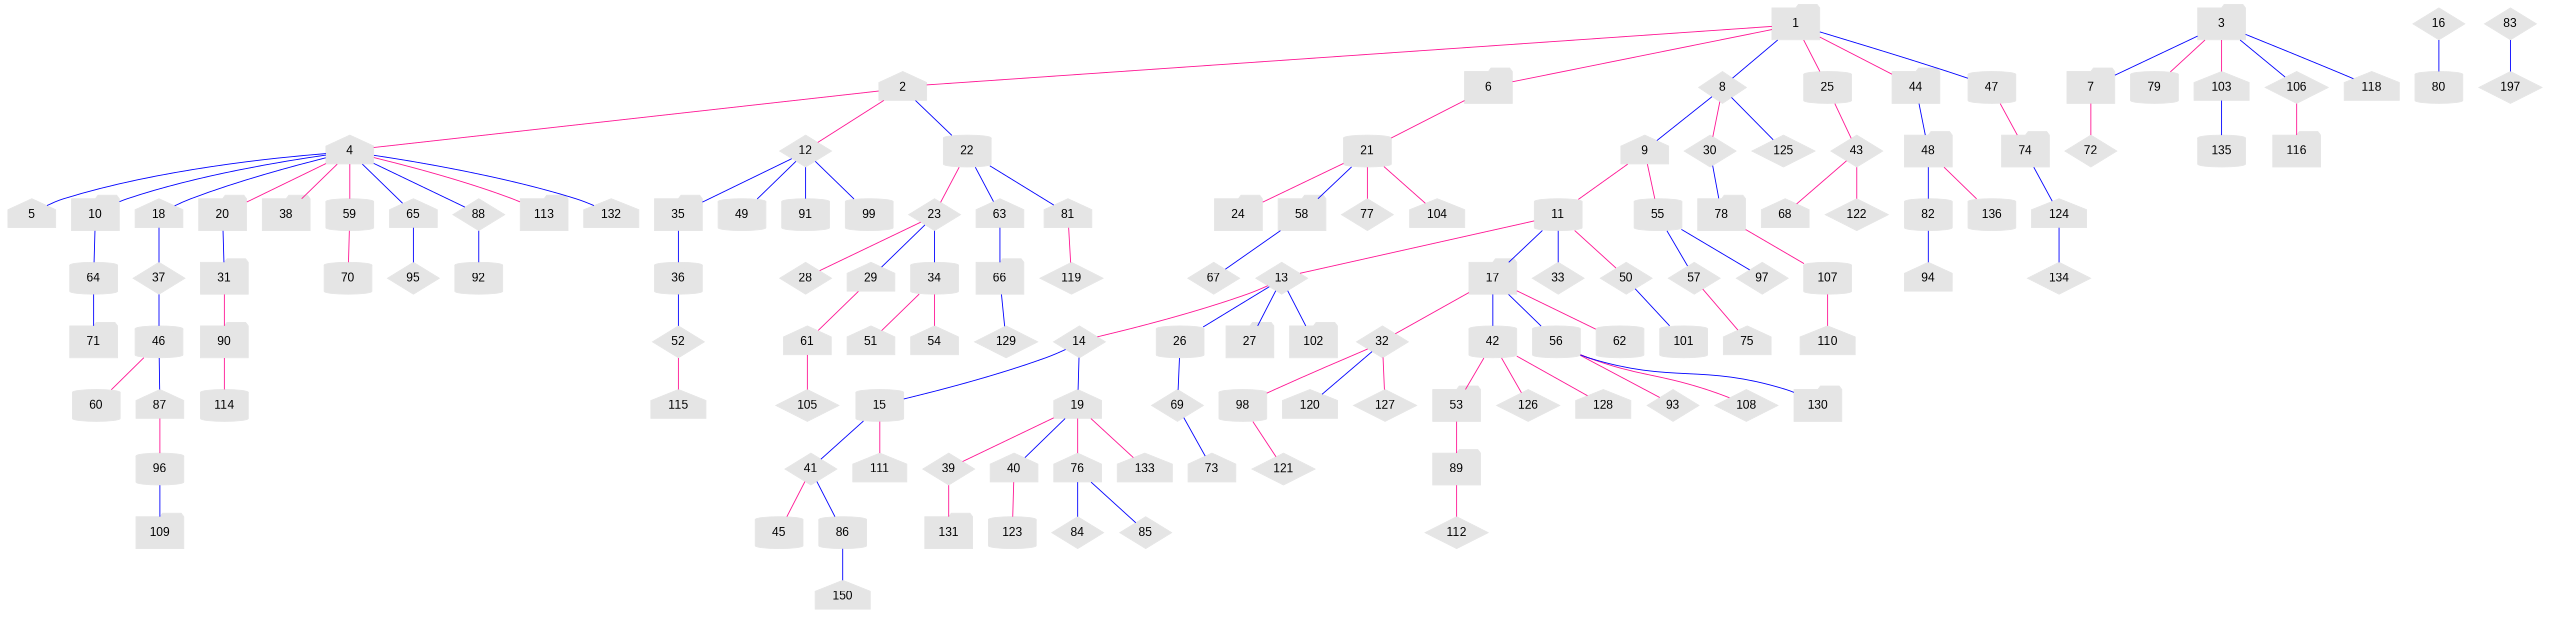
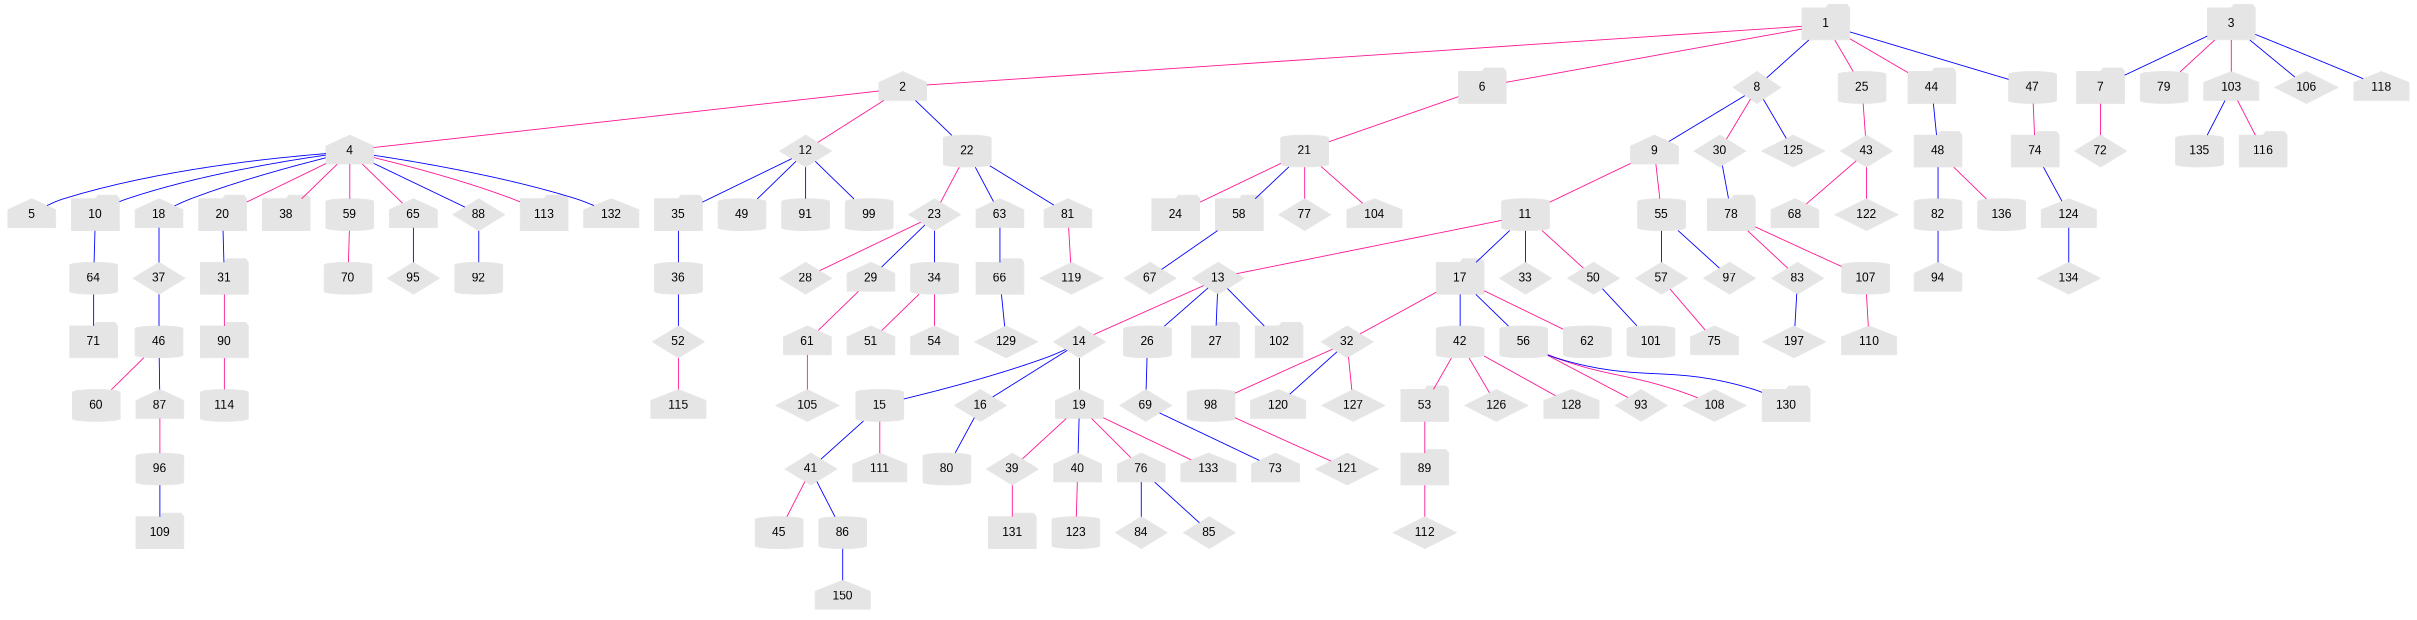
(2297, 119) -> (2246, 118)
(382, 184) -> (382, 184)
none -> (1768, 250)
none -> (1030, 374)
